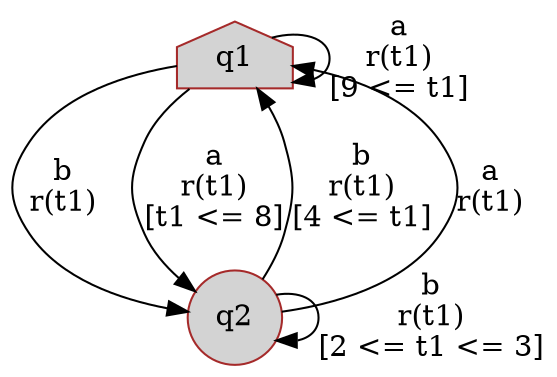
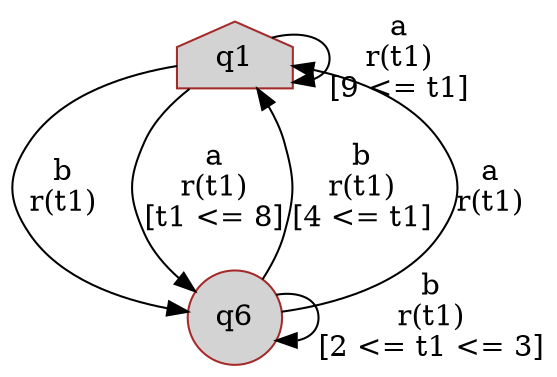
(235, 318) -> (235, 318)
